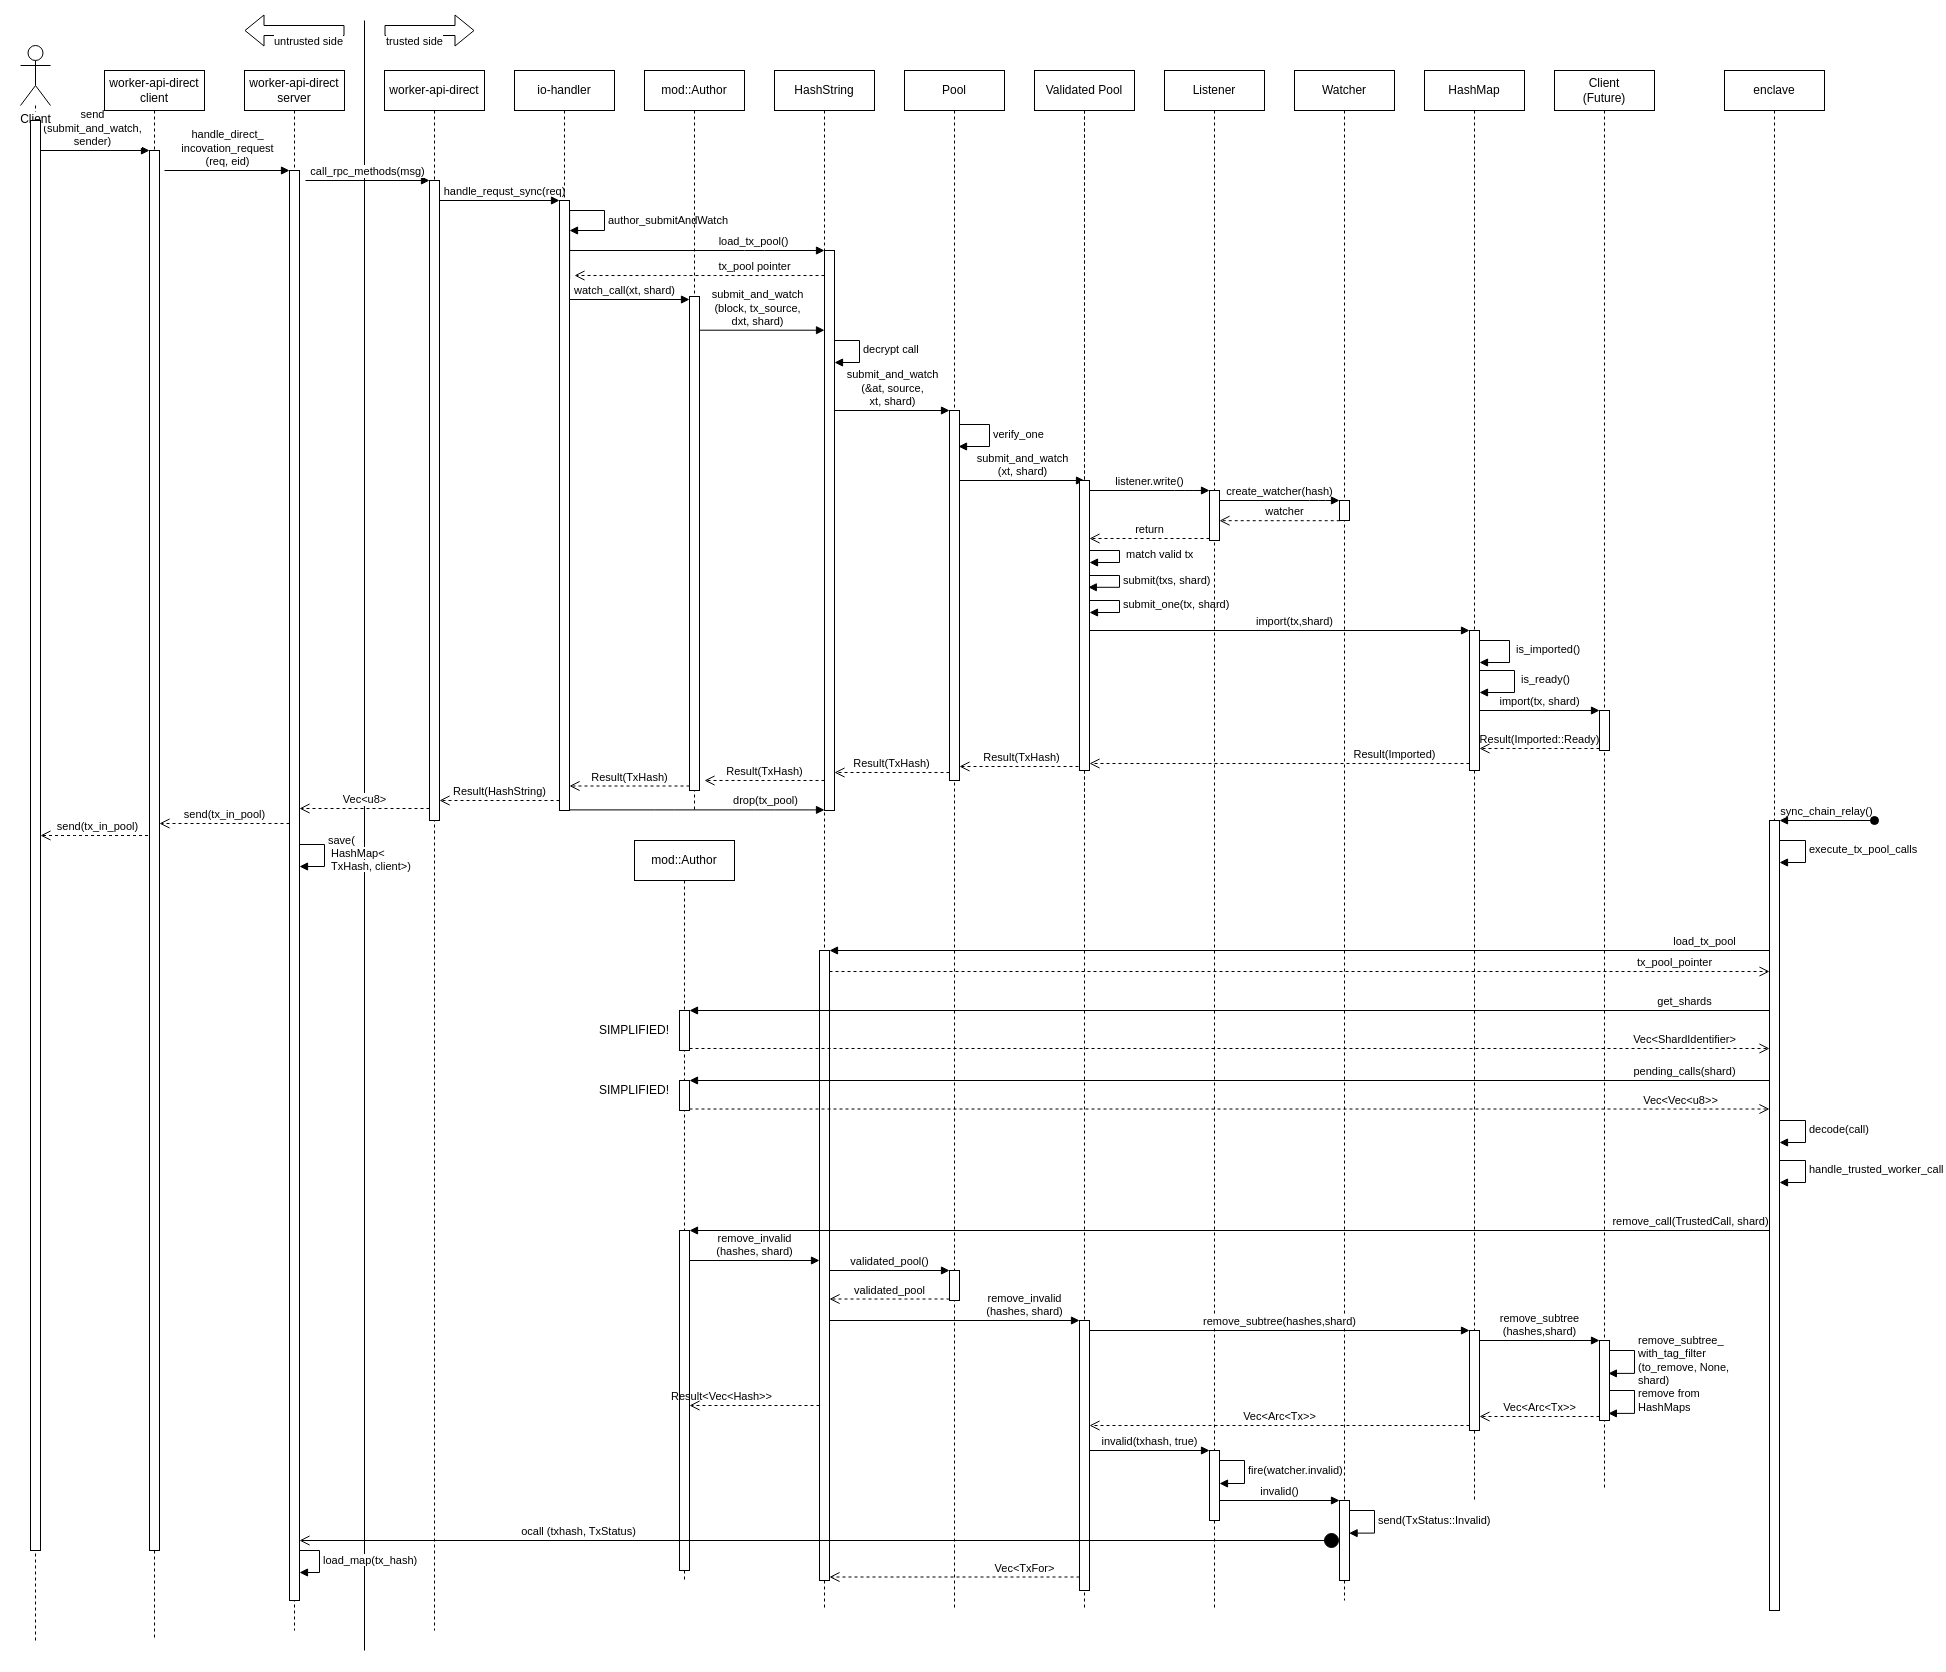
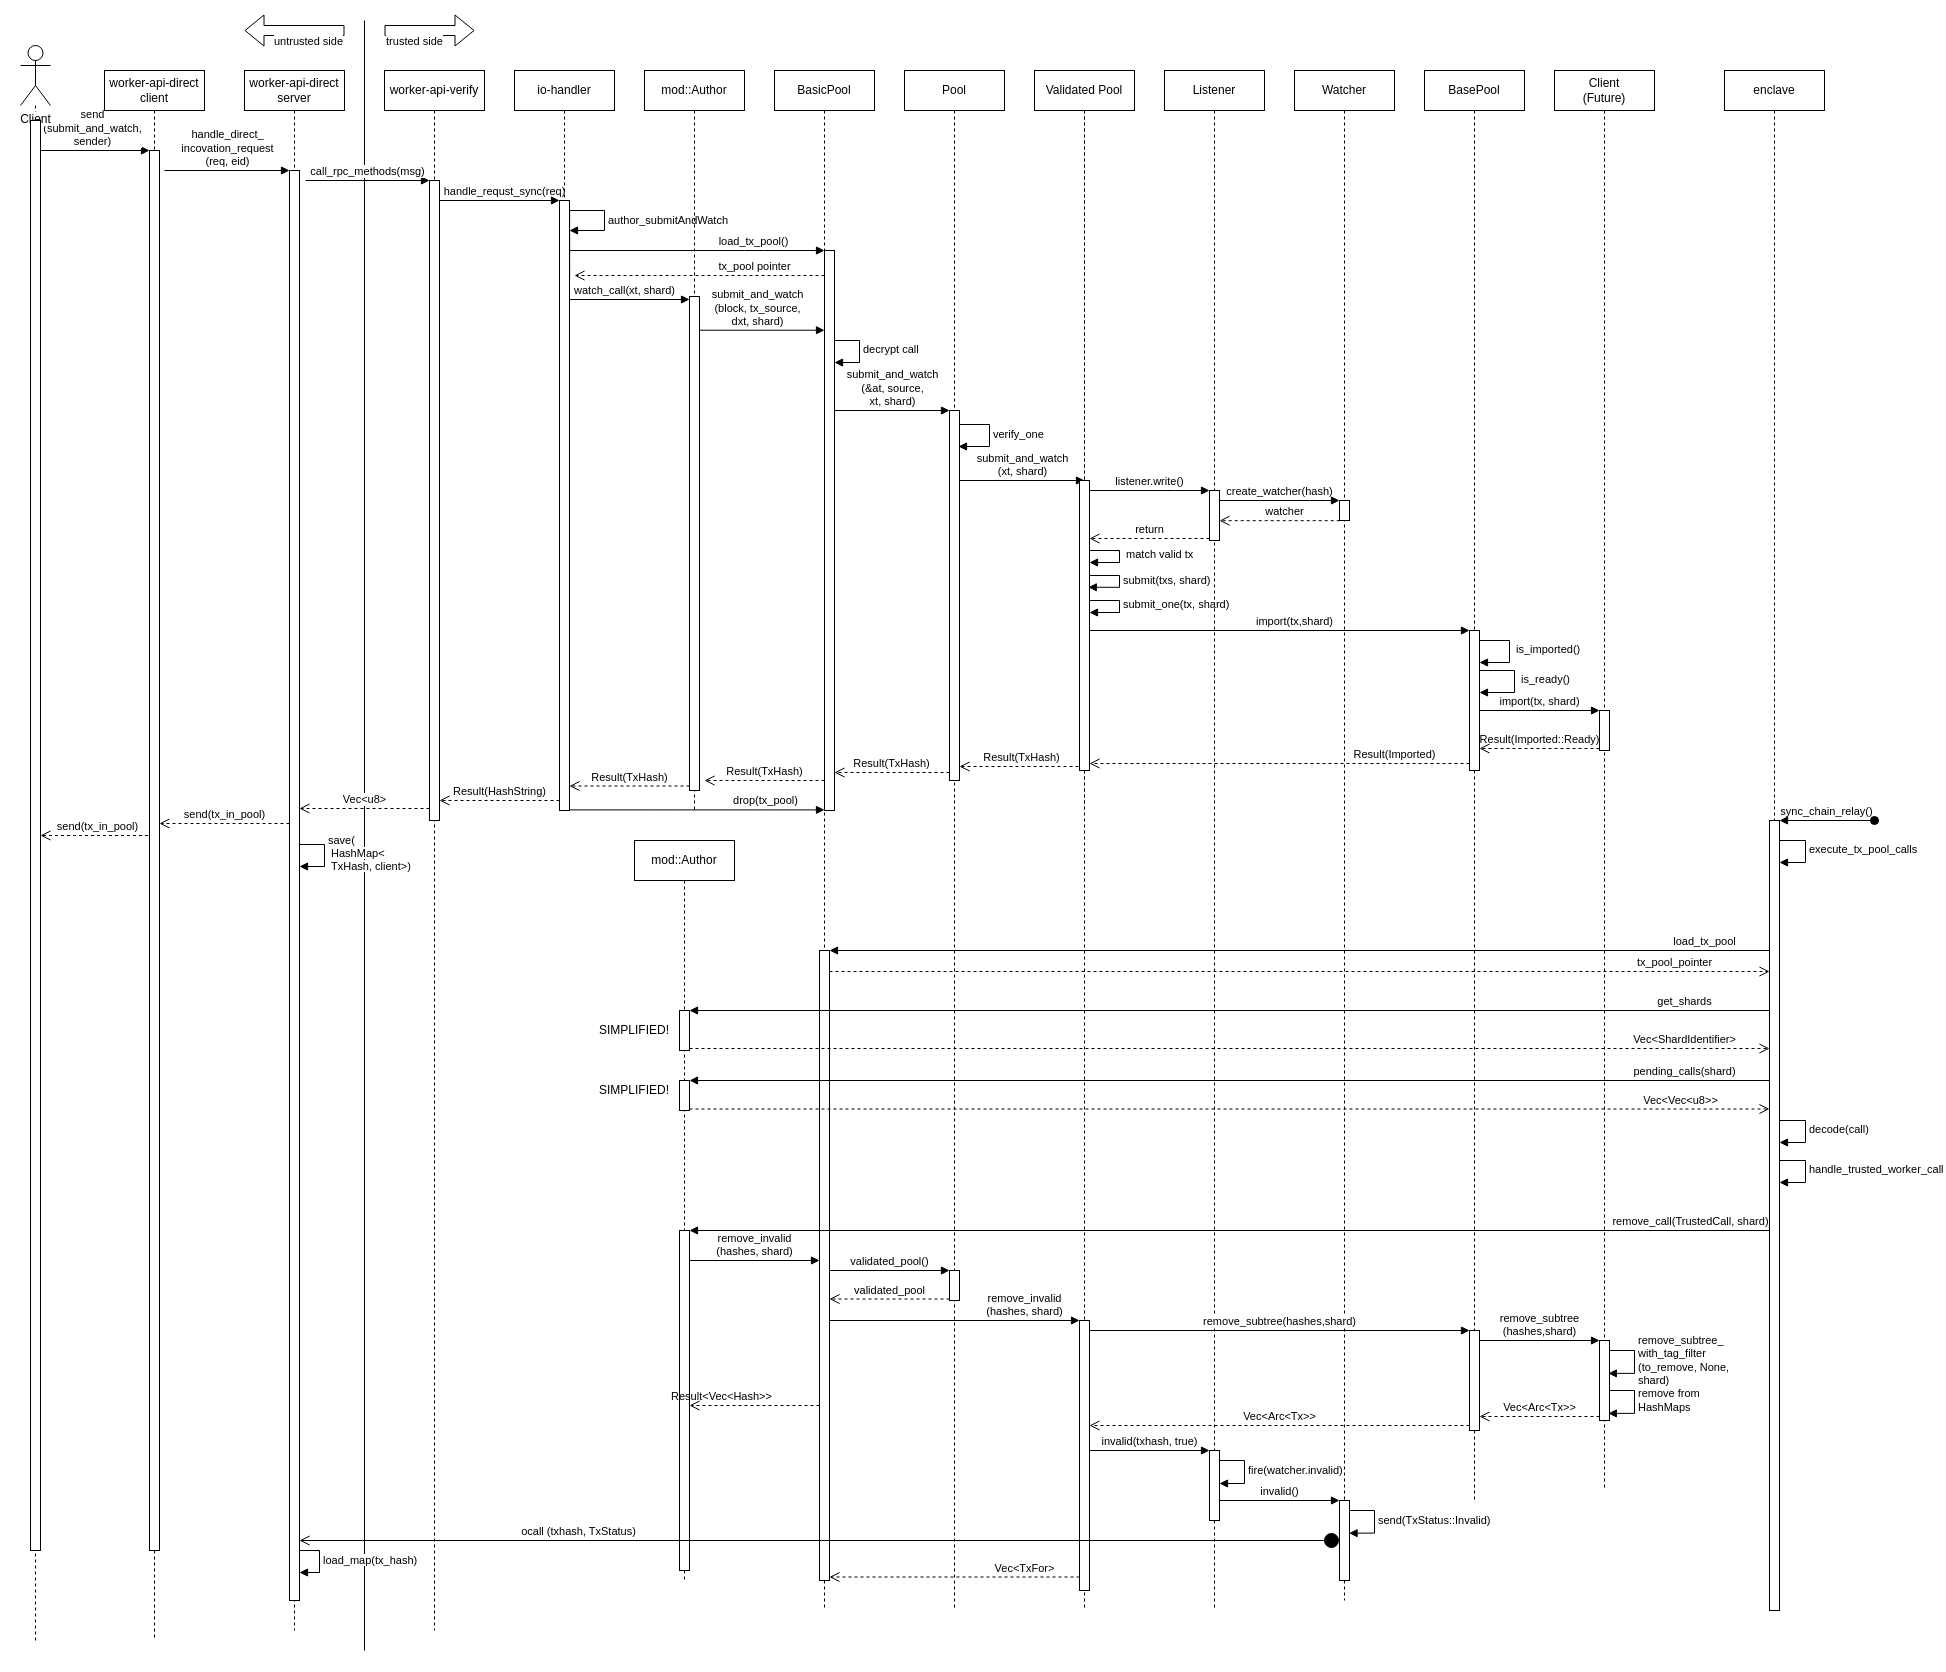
(435, 91) -> (435, 91)
(825, 91) -> (825, 91)
(1475, 91) -> (1475, 91)
